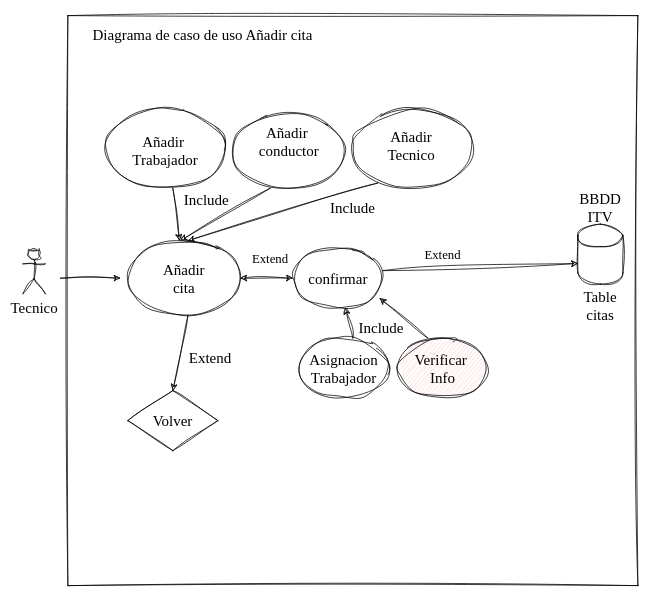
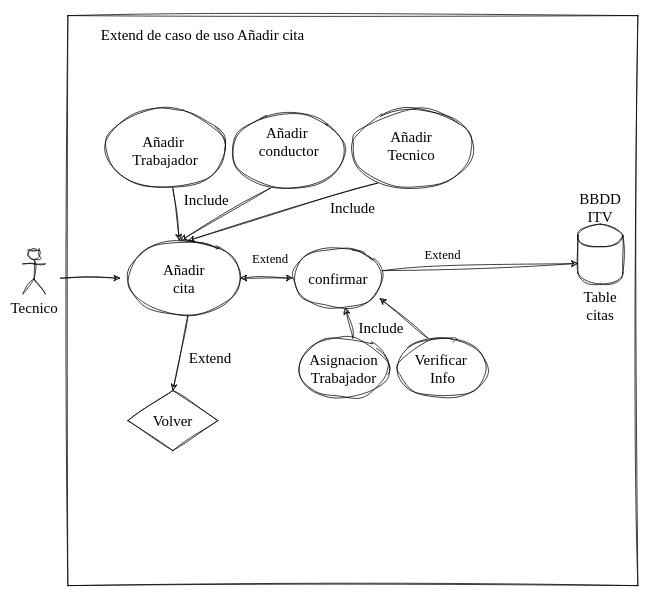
(203, 34) -> (203, 34)
(443, 368) -> (443, 368)
